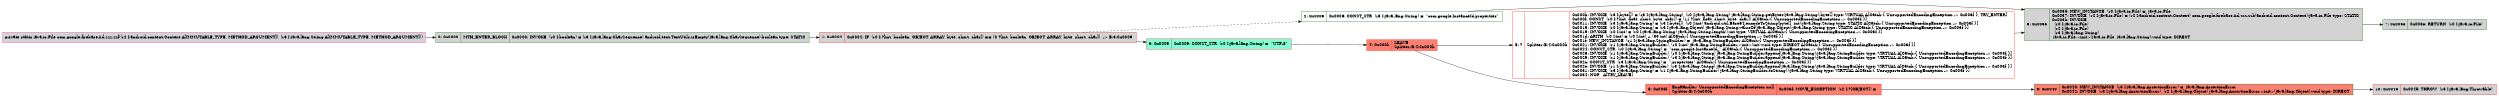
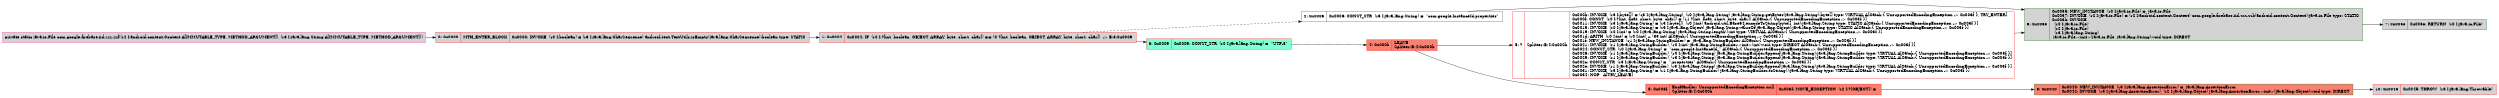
(622, 37) -> (622, 37)
